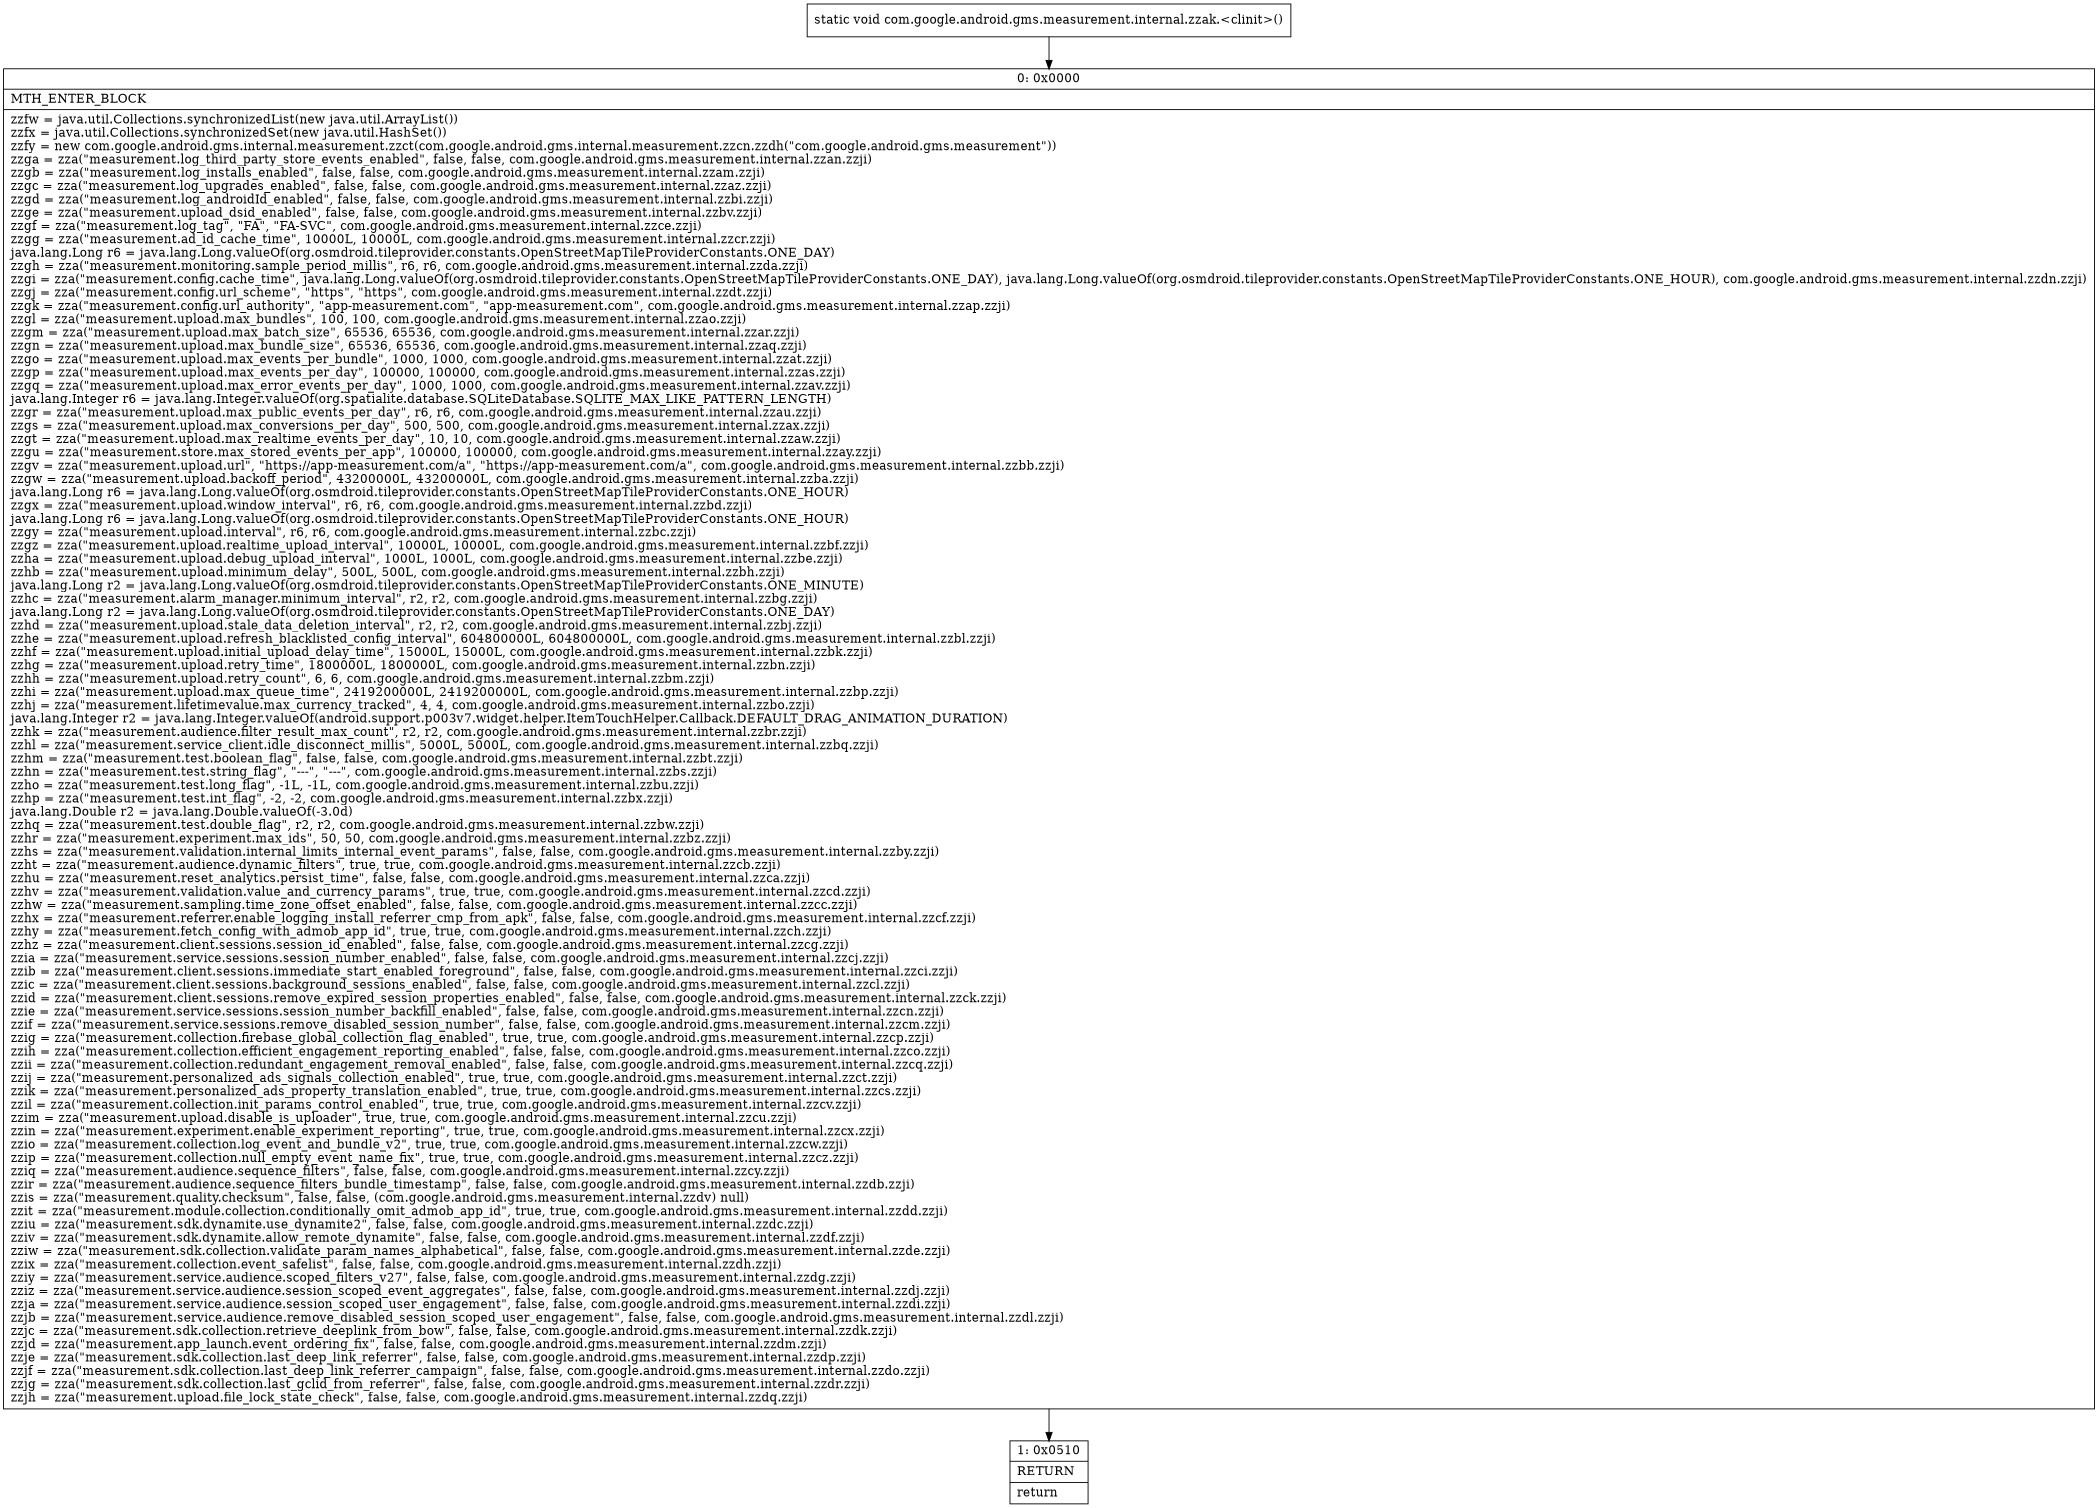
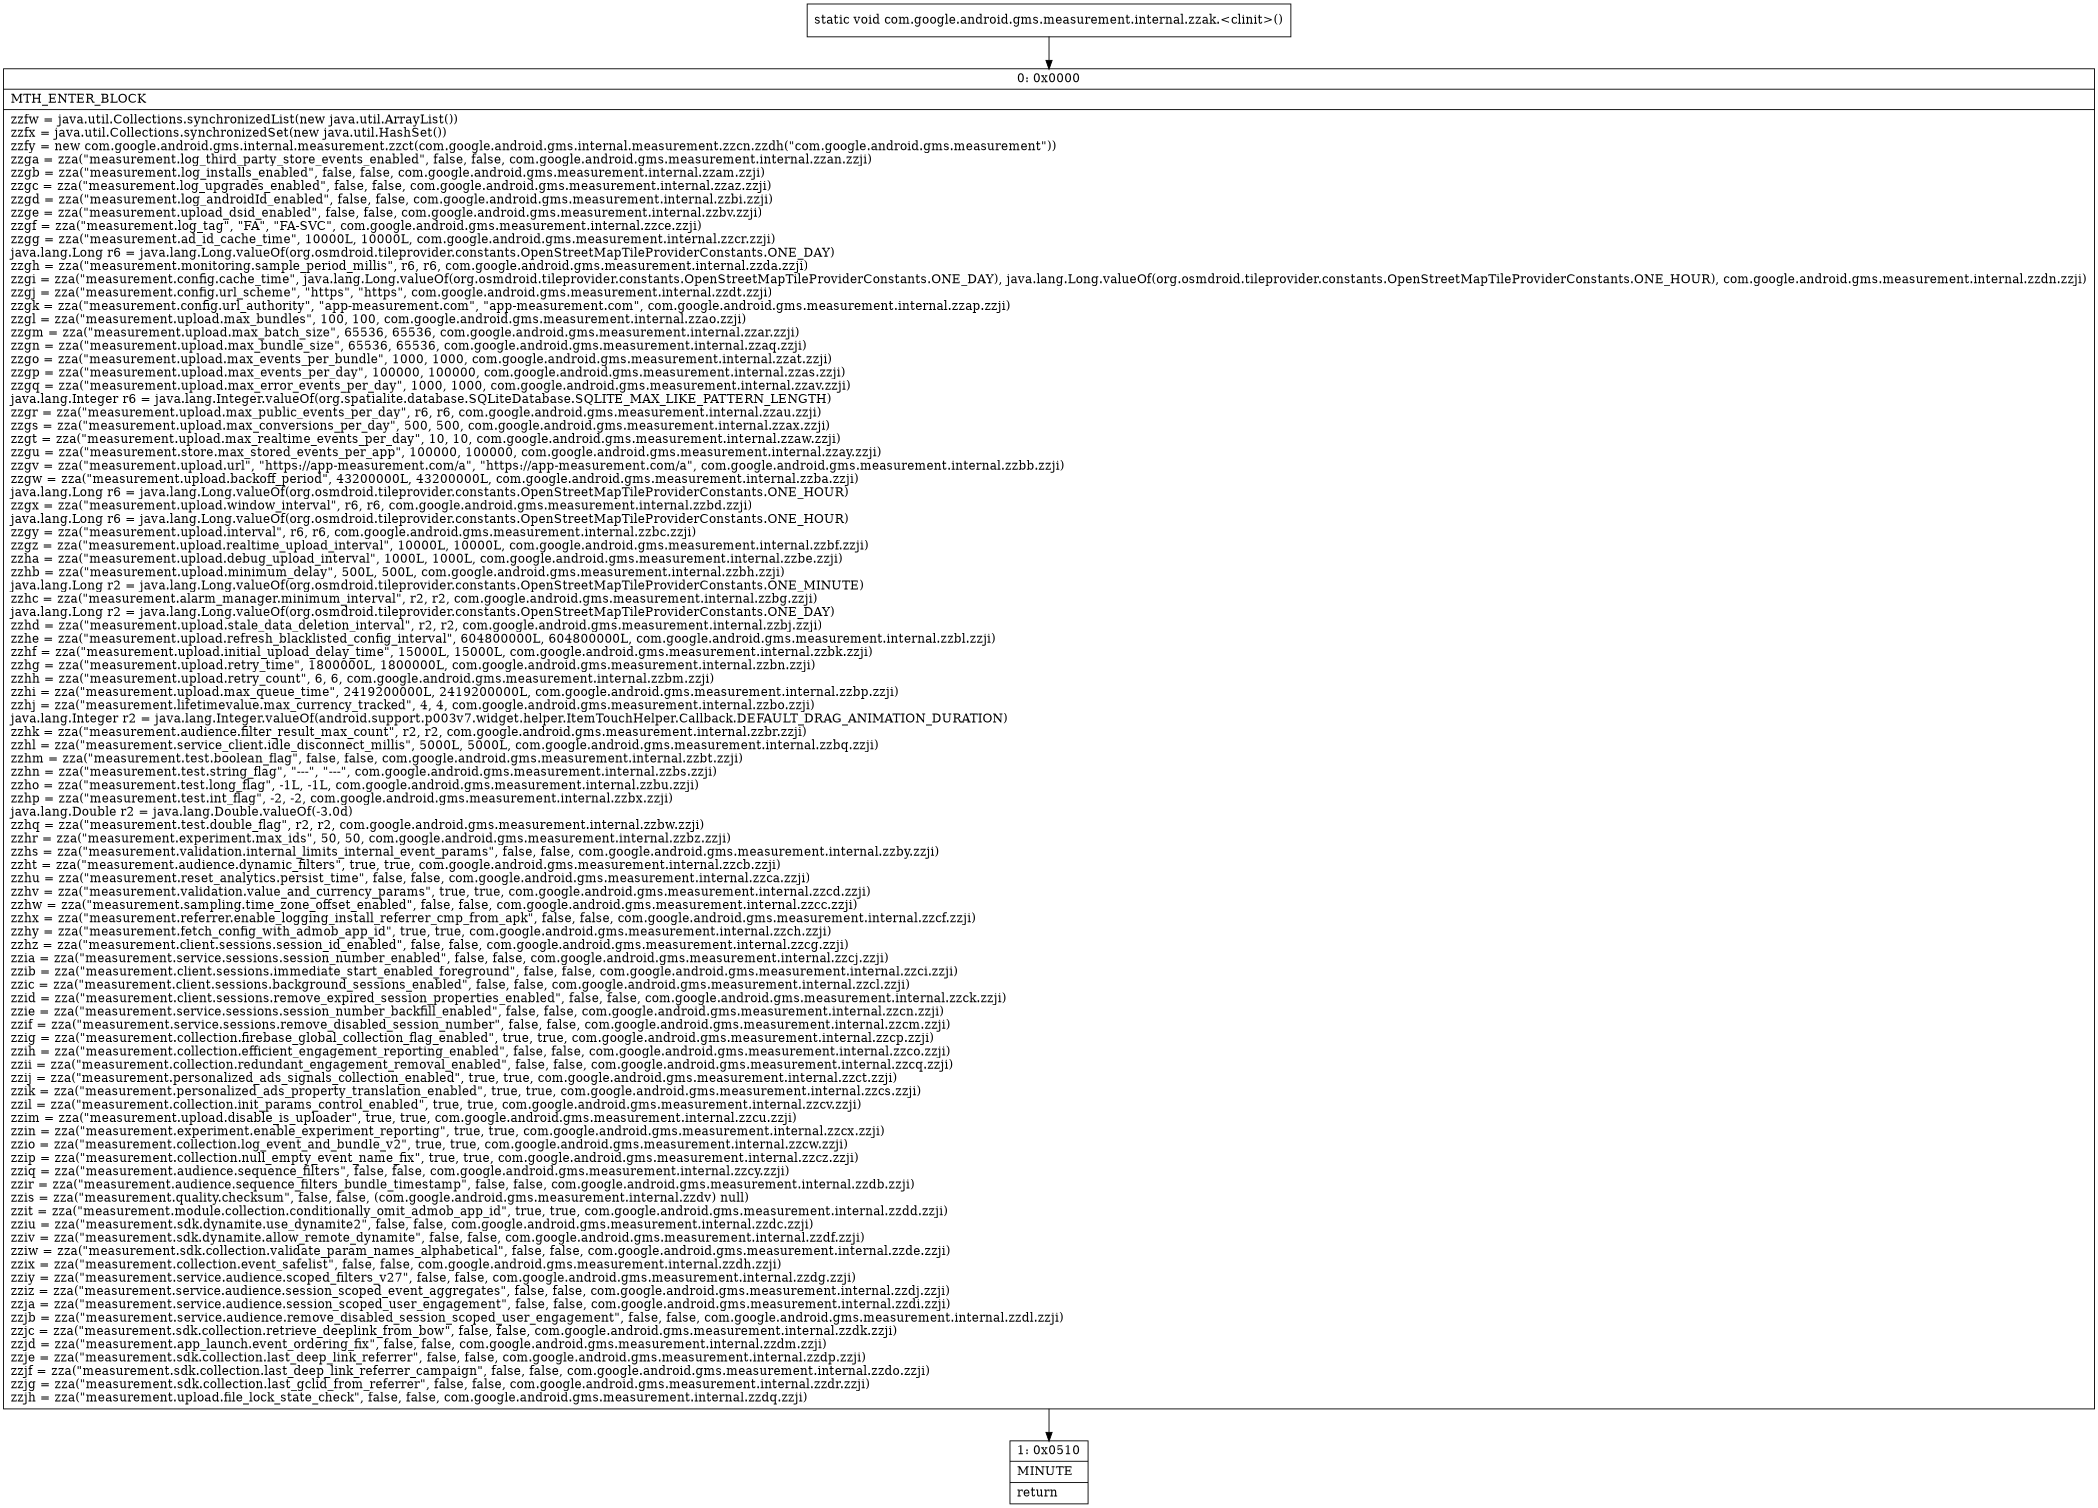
(1046, 1471) -> (1045, 1471)
